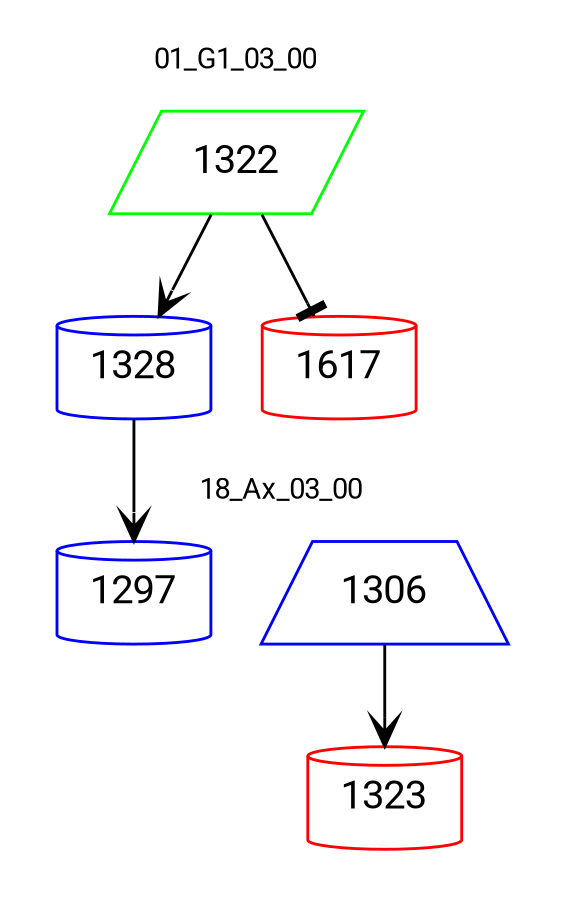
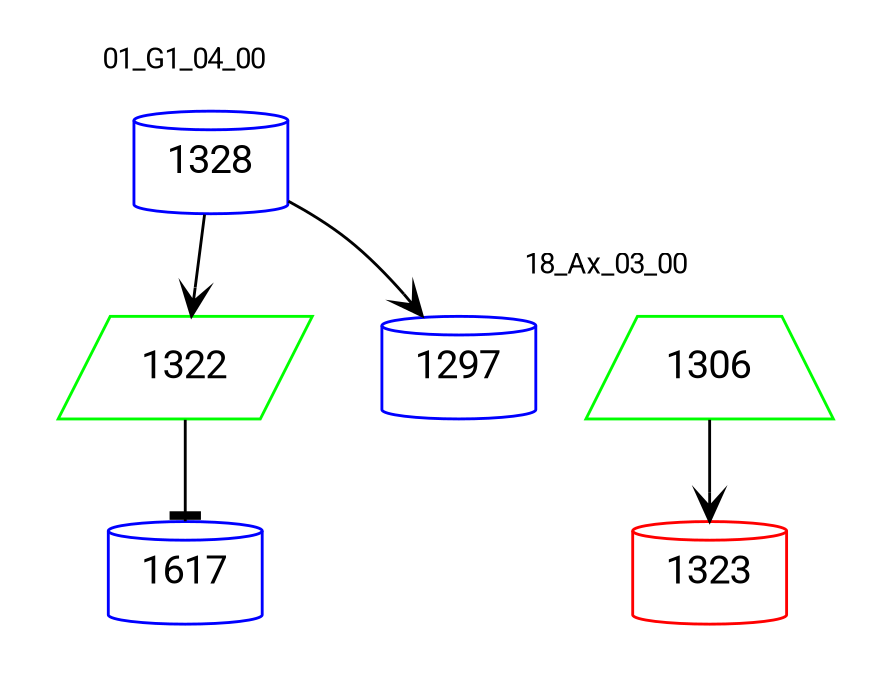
(237, 61) -> (185, 61)
(192, 252) -> (200, 251)
(339, 368) -> (185, 573)
(385, 593) -> (710, 368)
